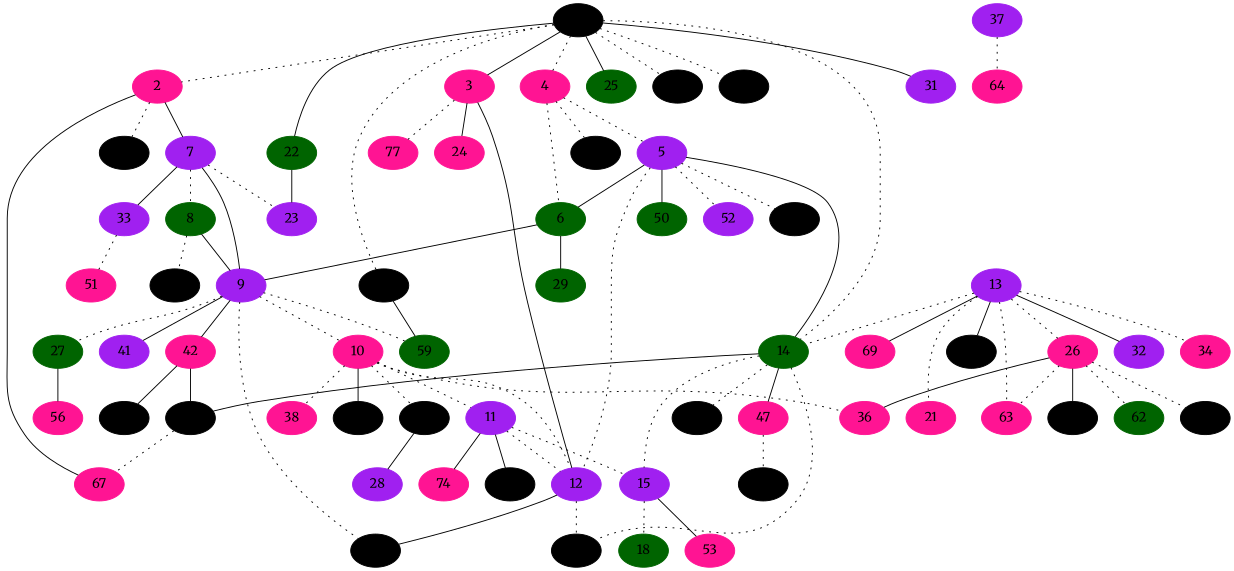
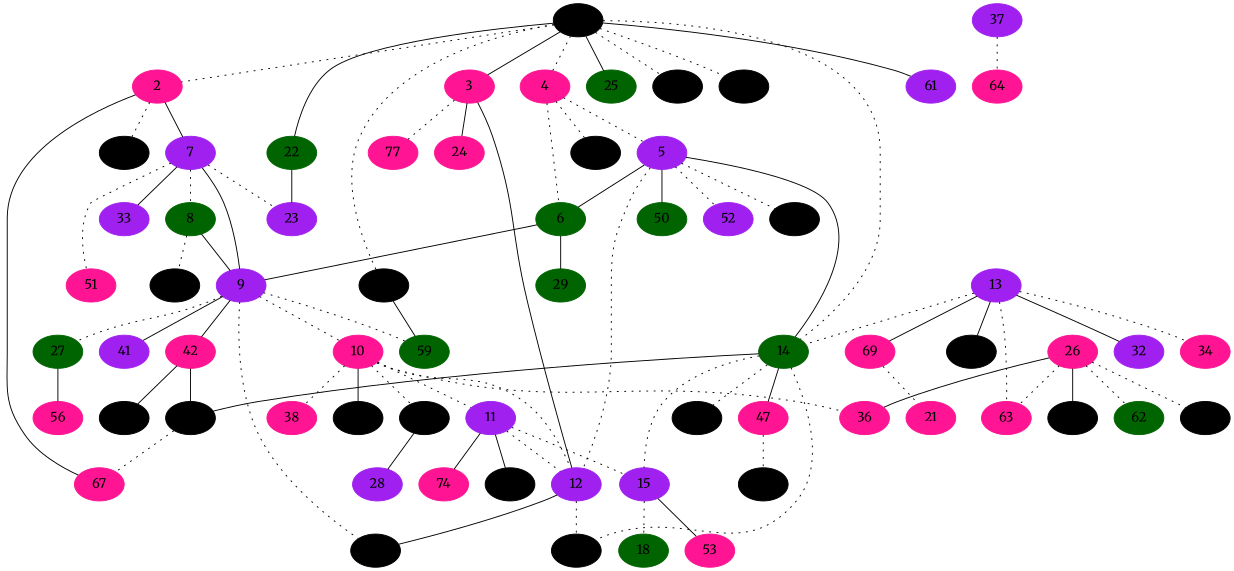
(931, 87) -> (931, 87)
(108, 252) -> (100, 197)
(1035, 319) -> none
(936, 341) -> (900, 385)
